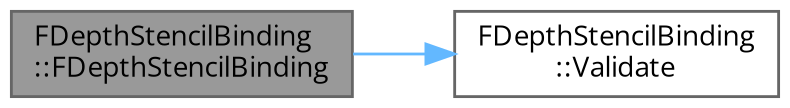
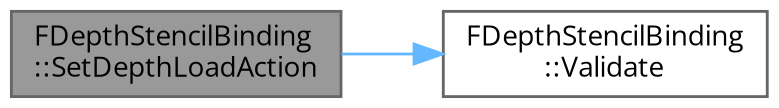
(182, 54) -> (176, 54)
